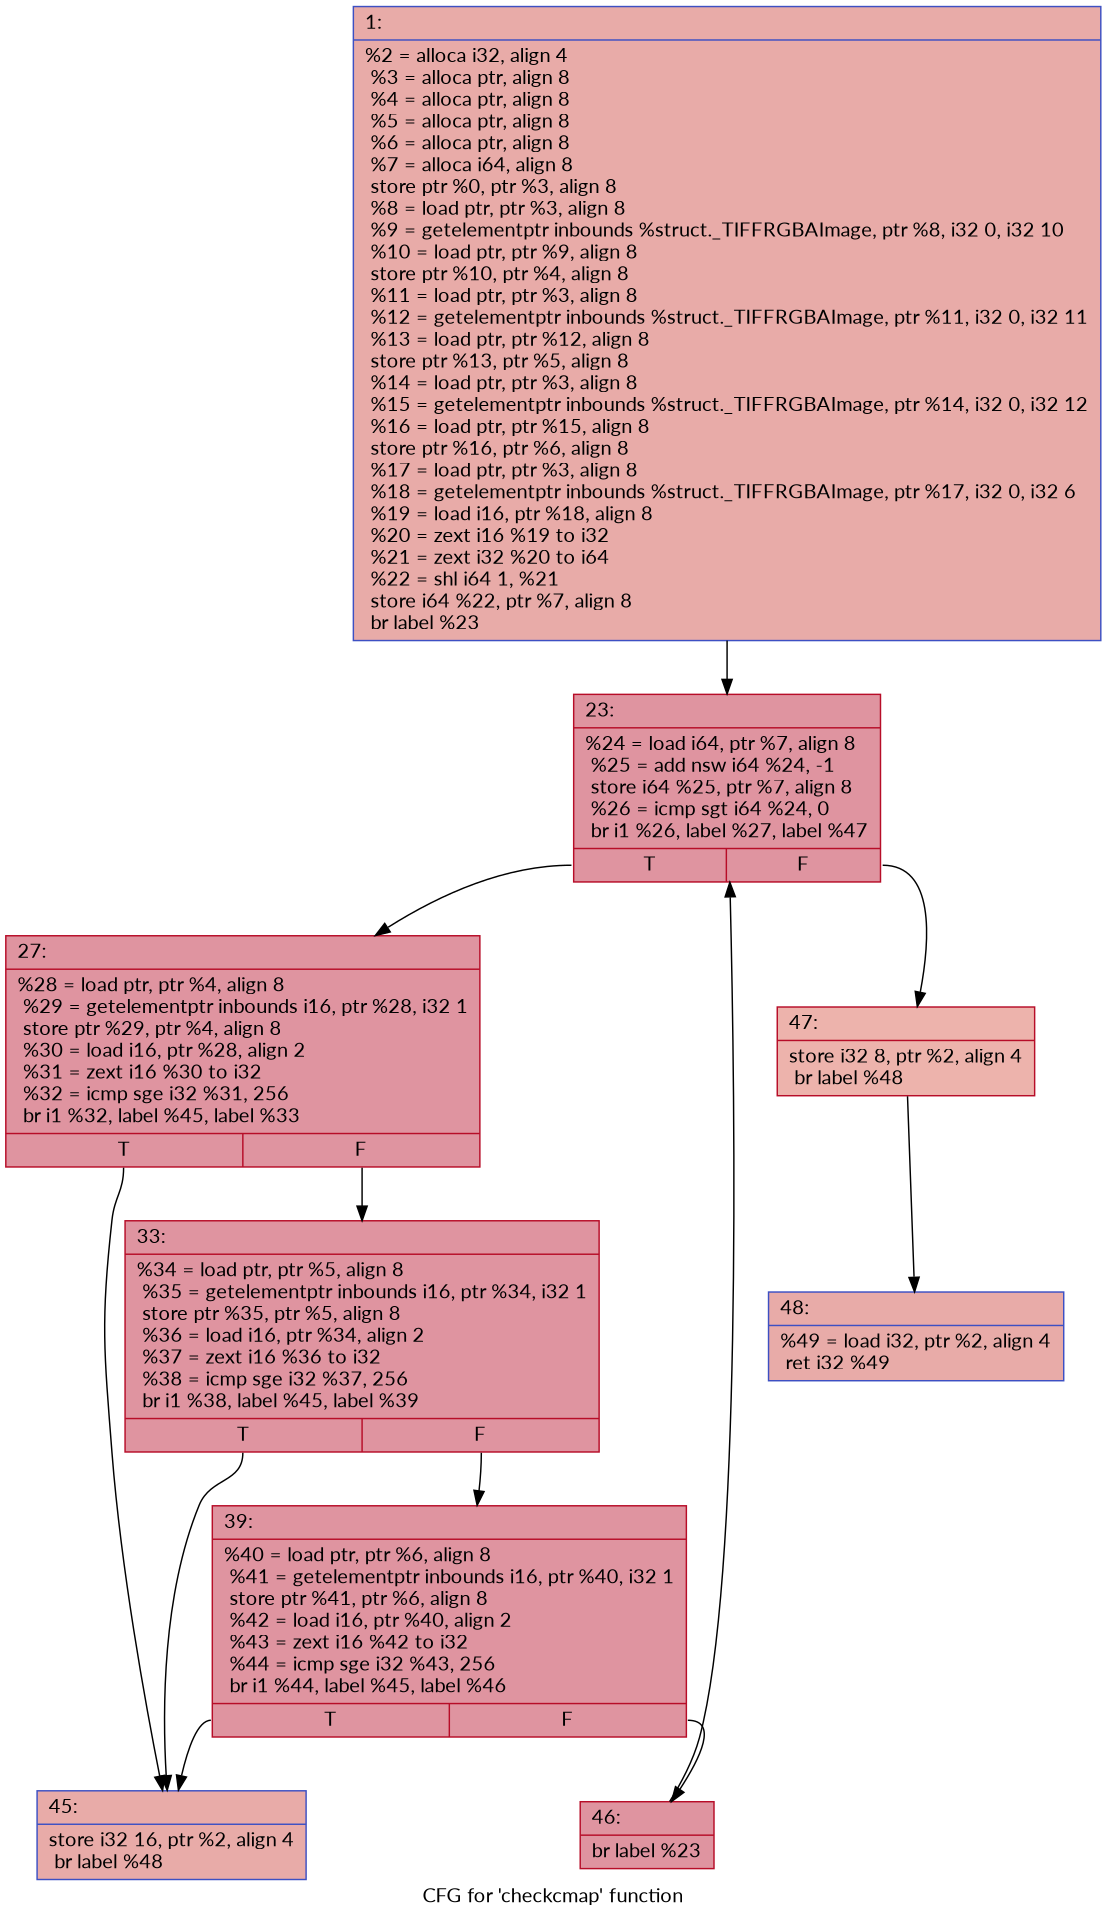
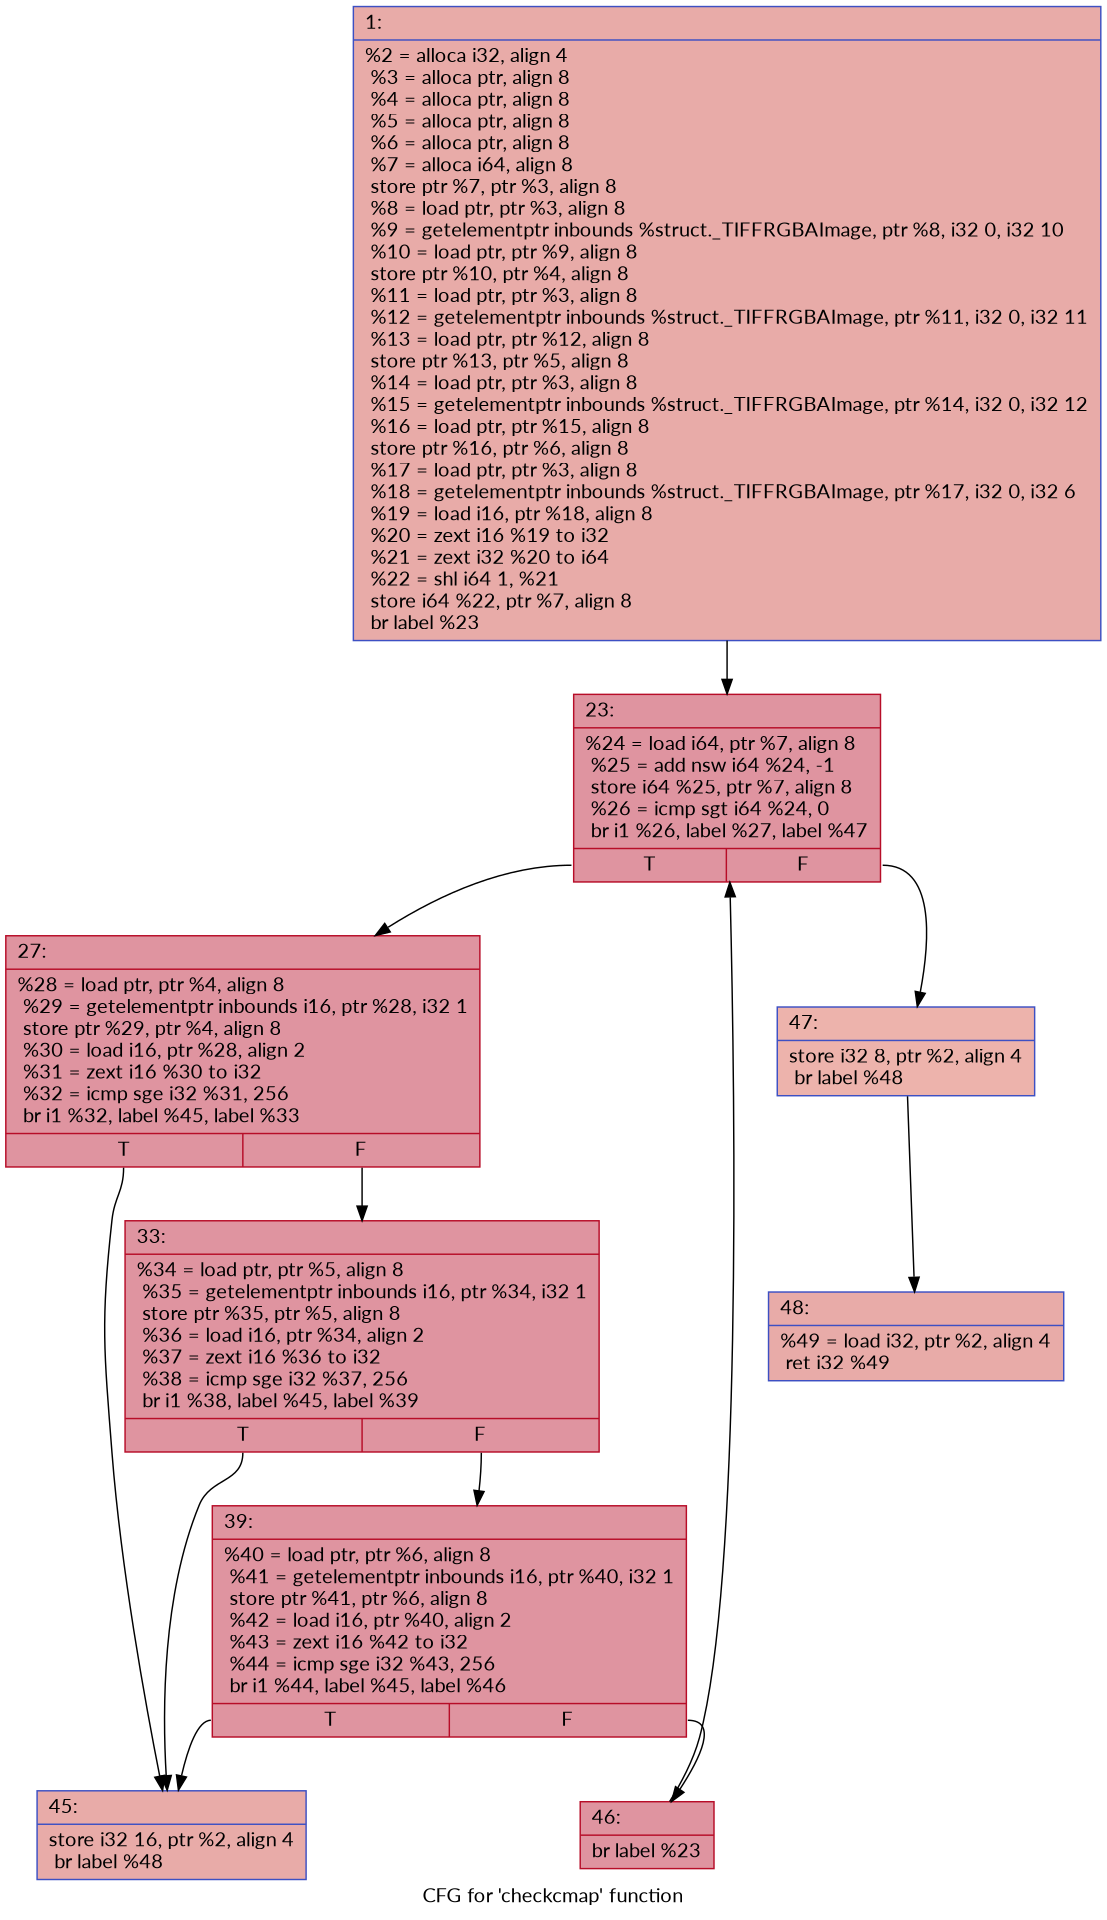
(492, 187) -> (492, 187)
(906, 1051) -> (906, 1051)
